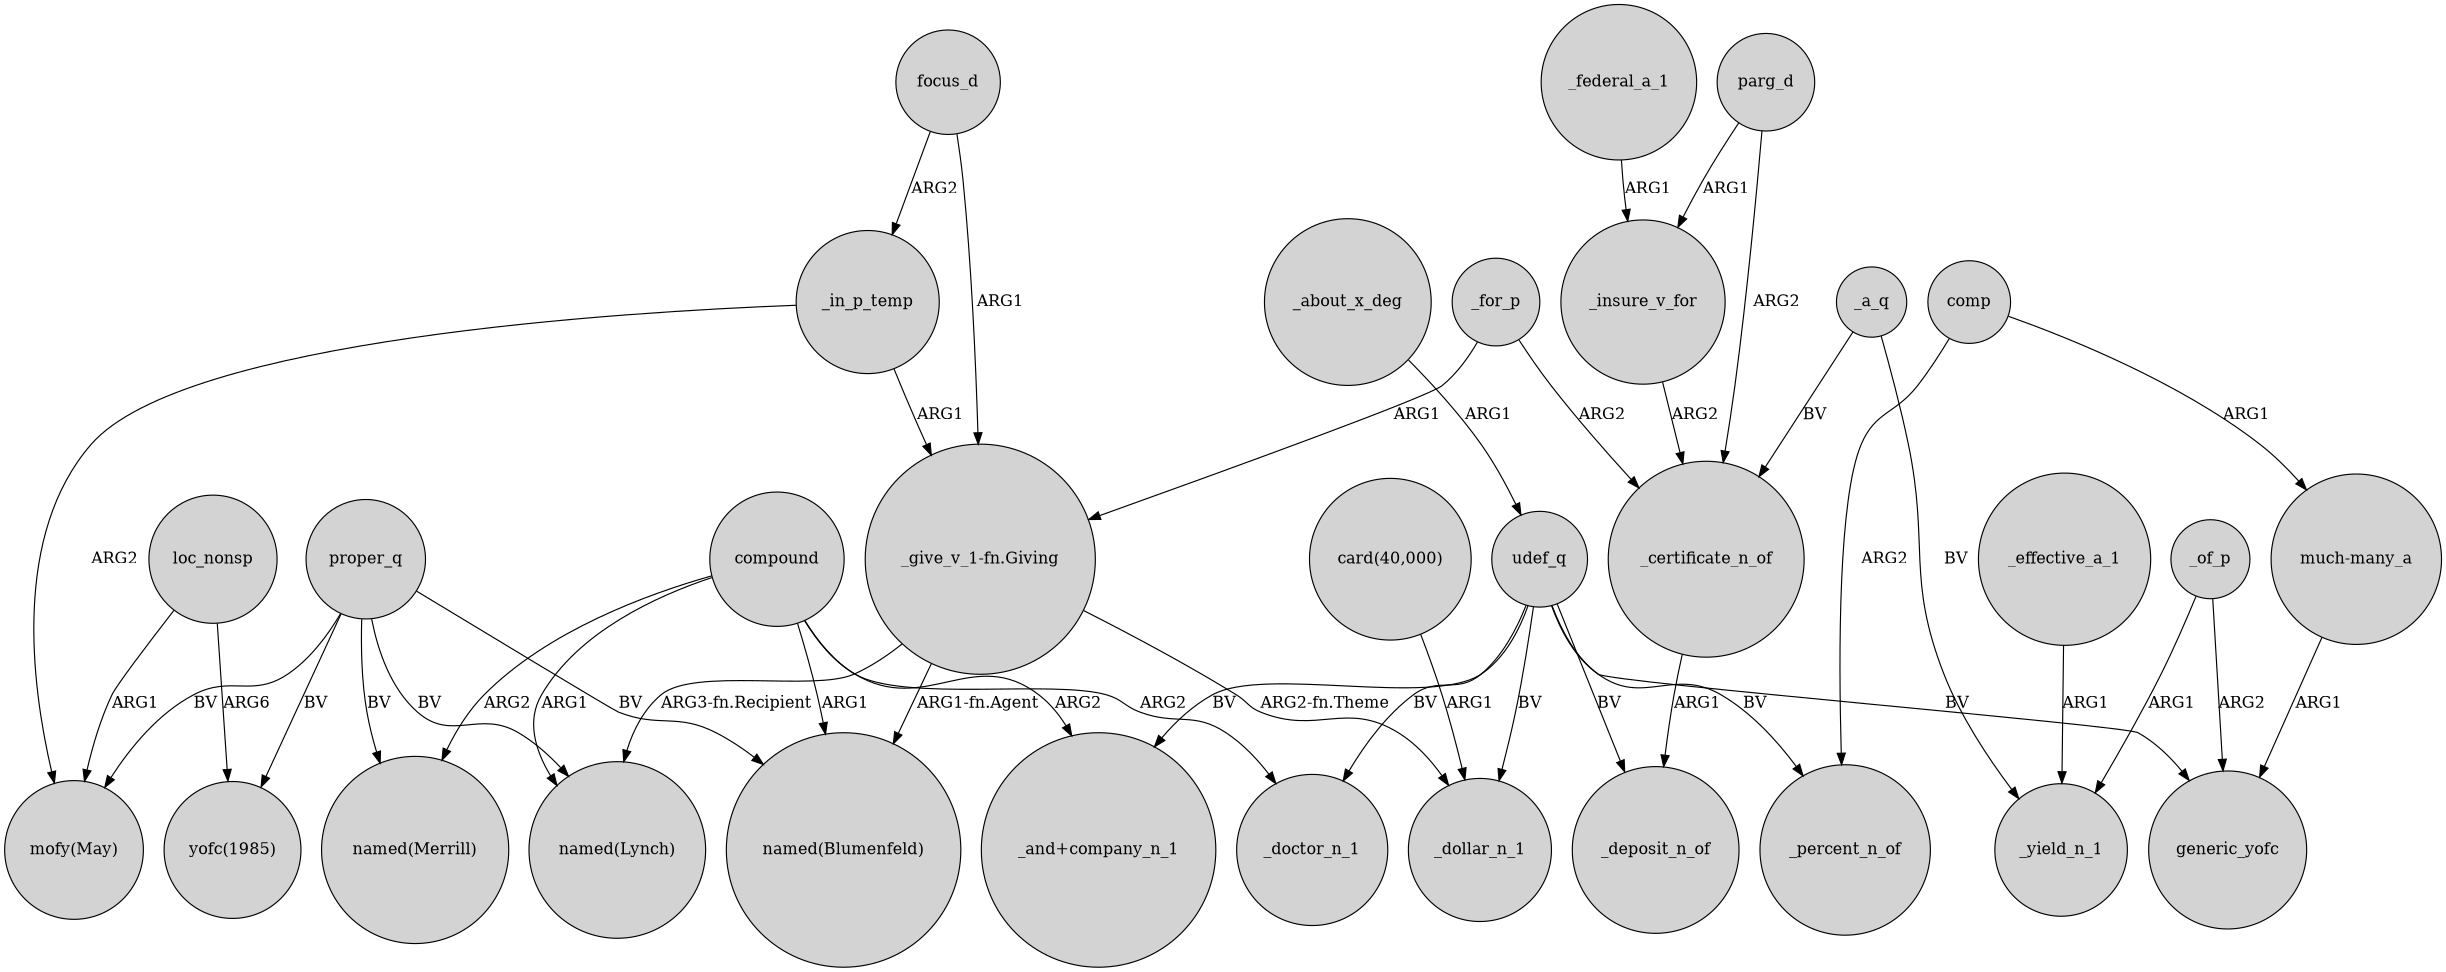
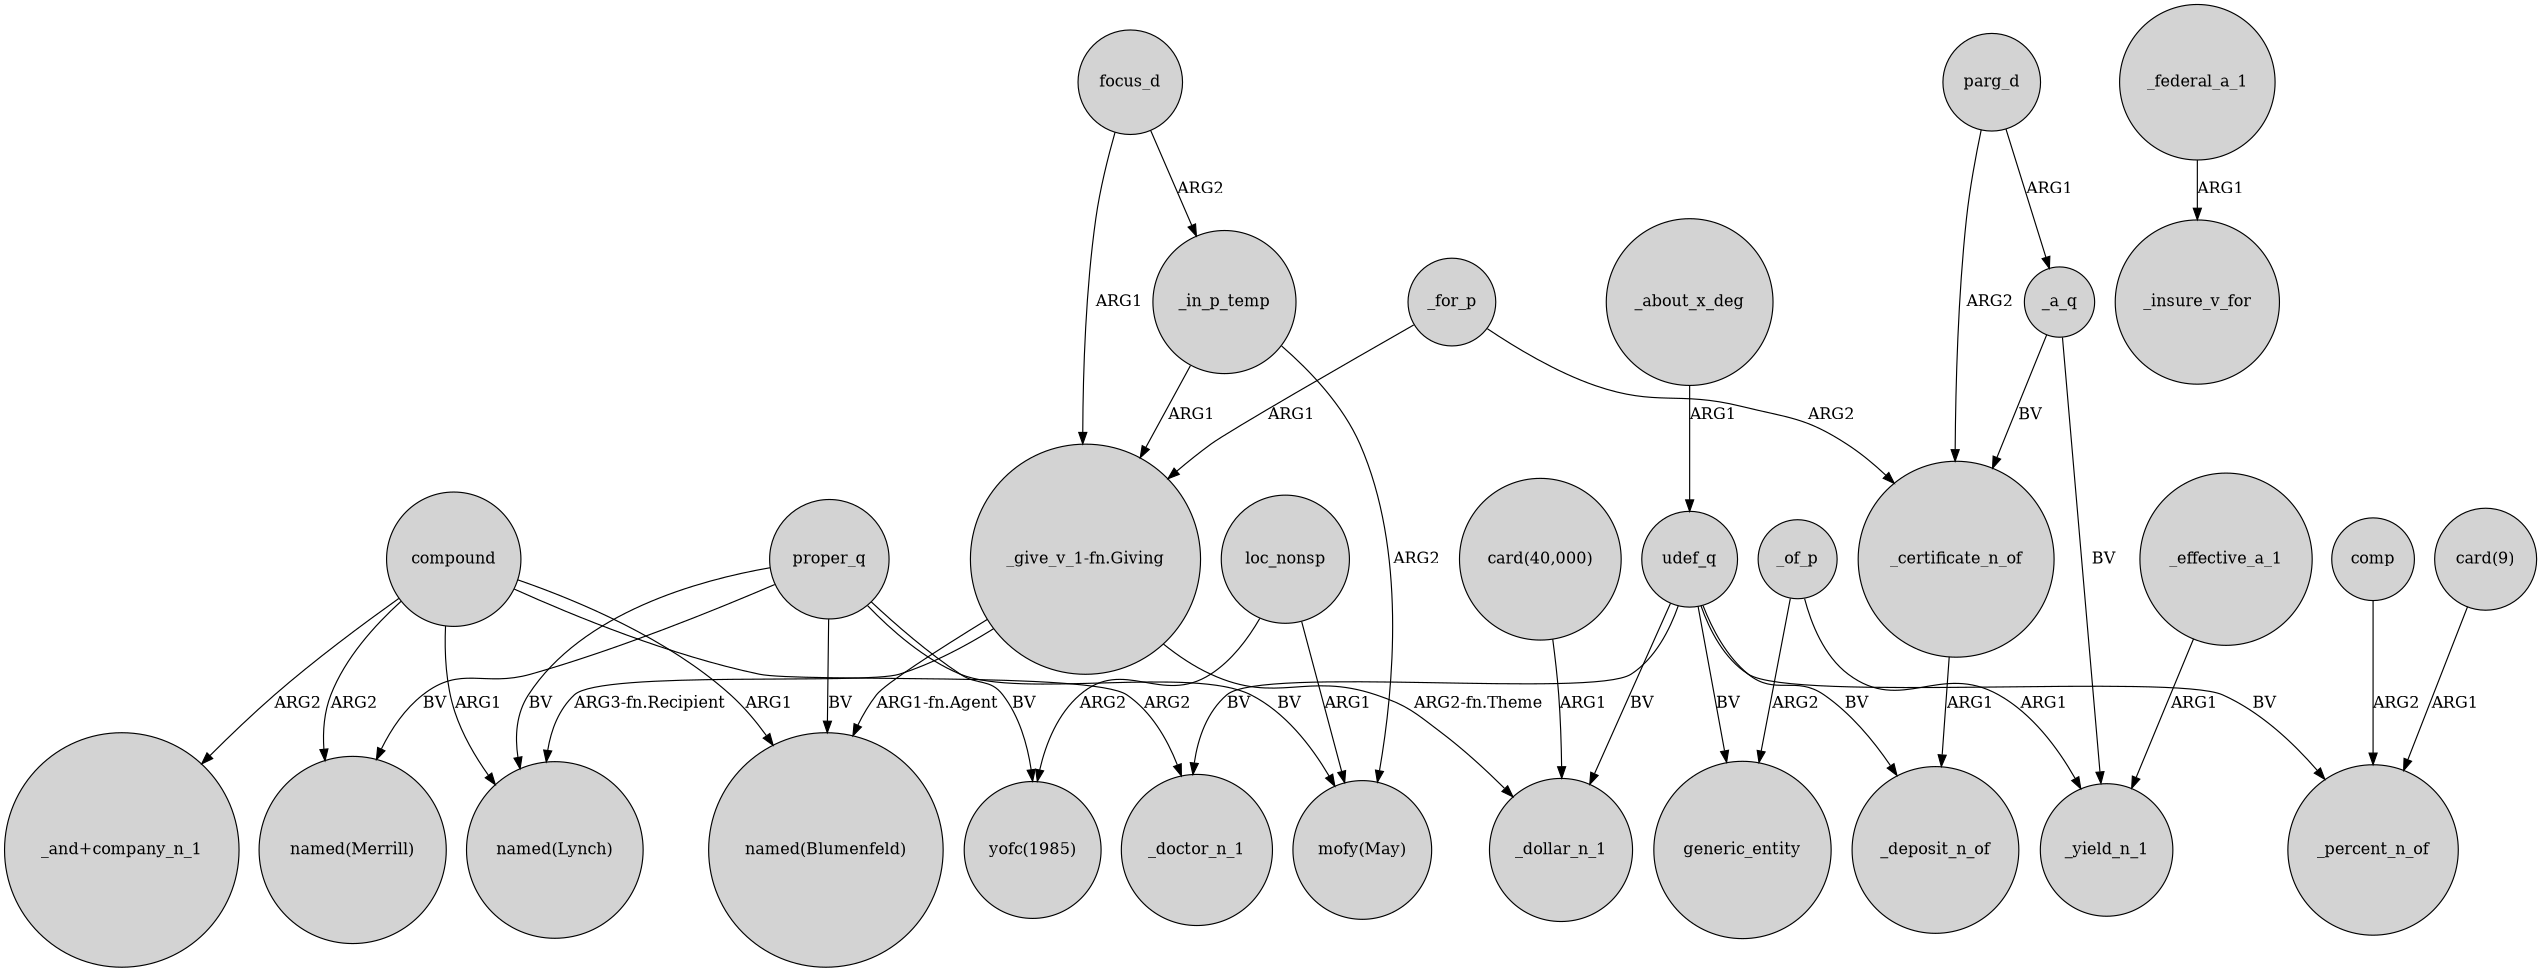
(1709, 169) -> (2026, 193)
(1671, 417) -> none
(2356, 559) -> none
none -> (2486, 559)
(1356, 686) -> none
(247, 703) -> (1103, 703)
(2228, 850) -> (1742, 850)
